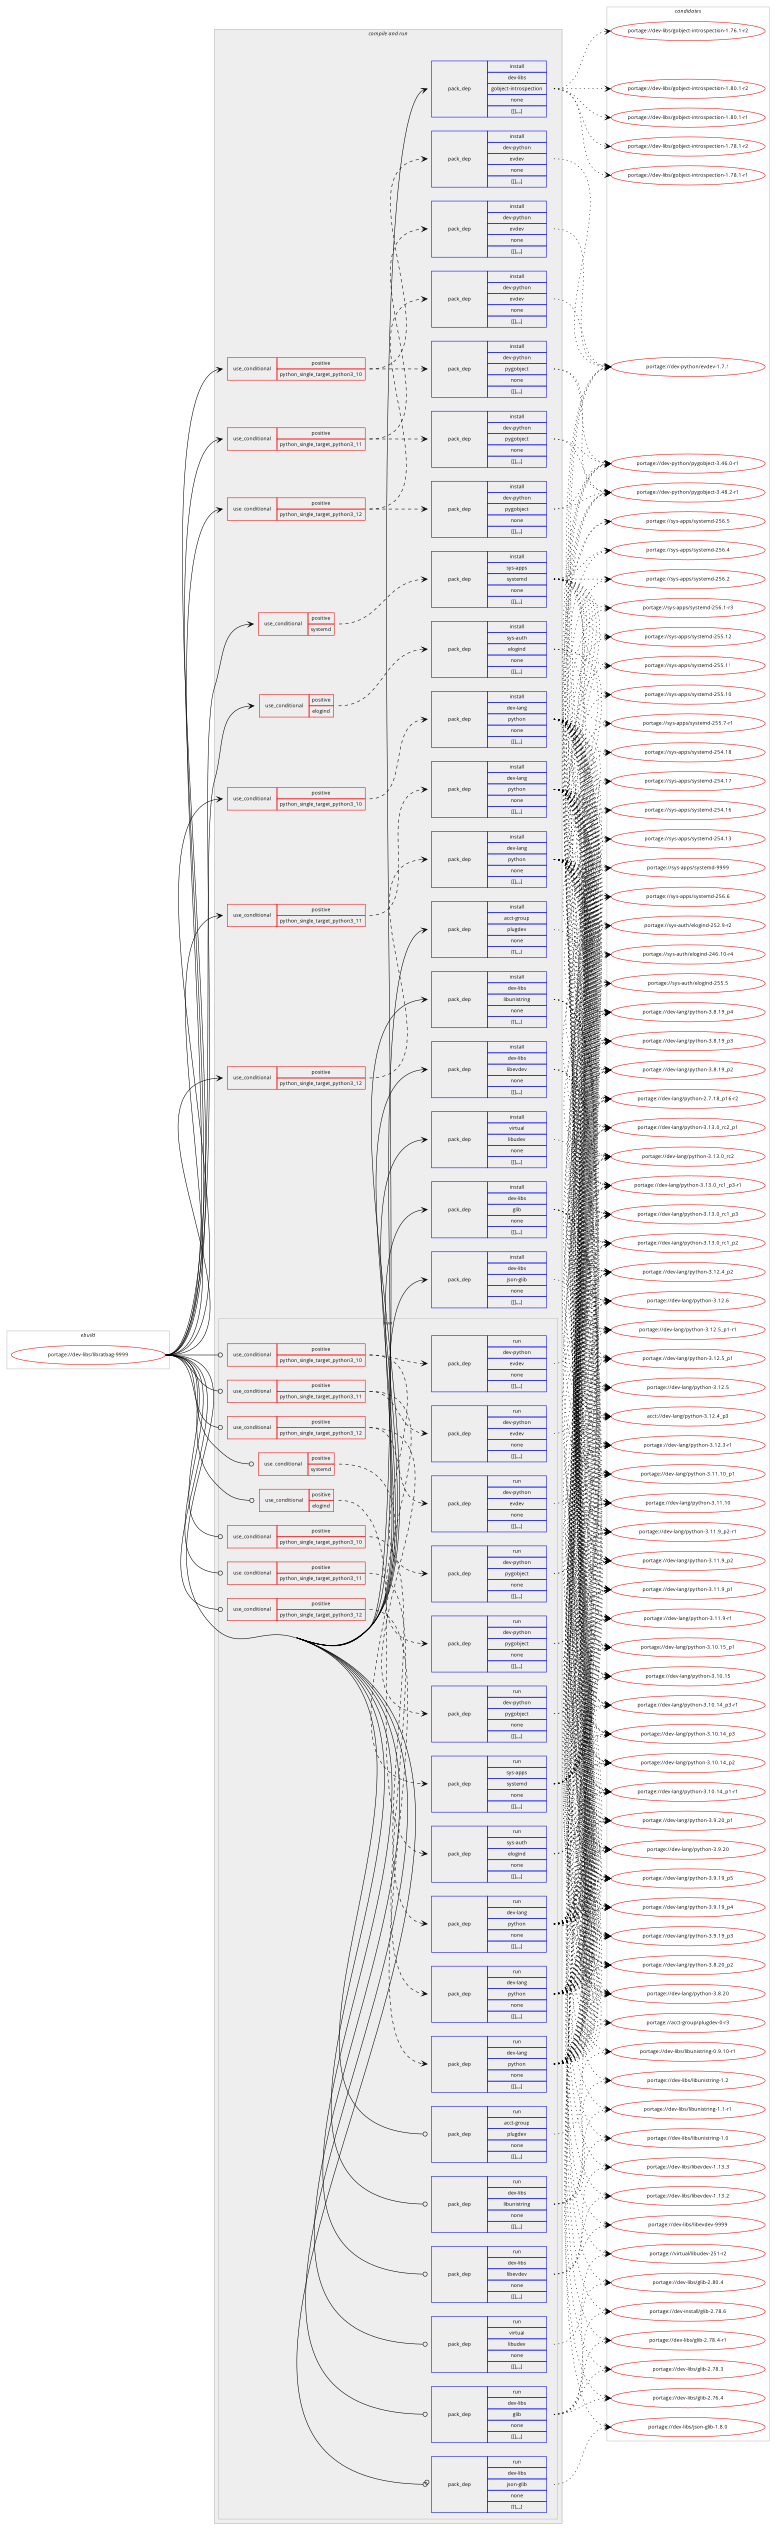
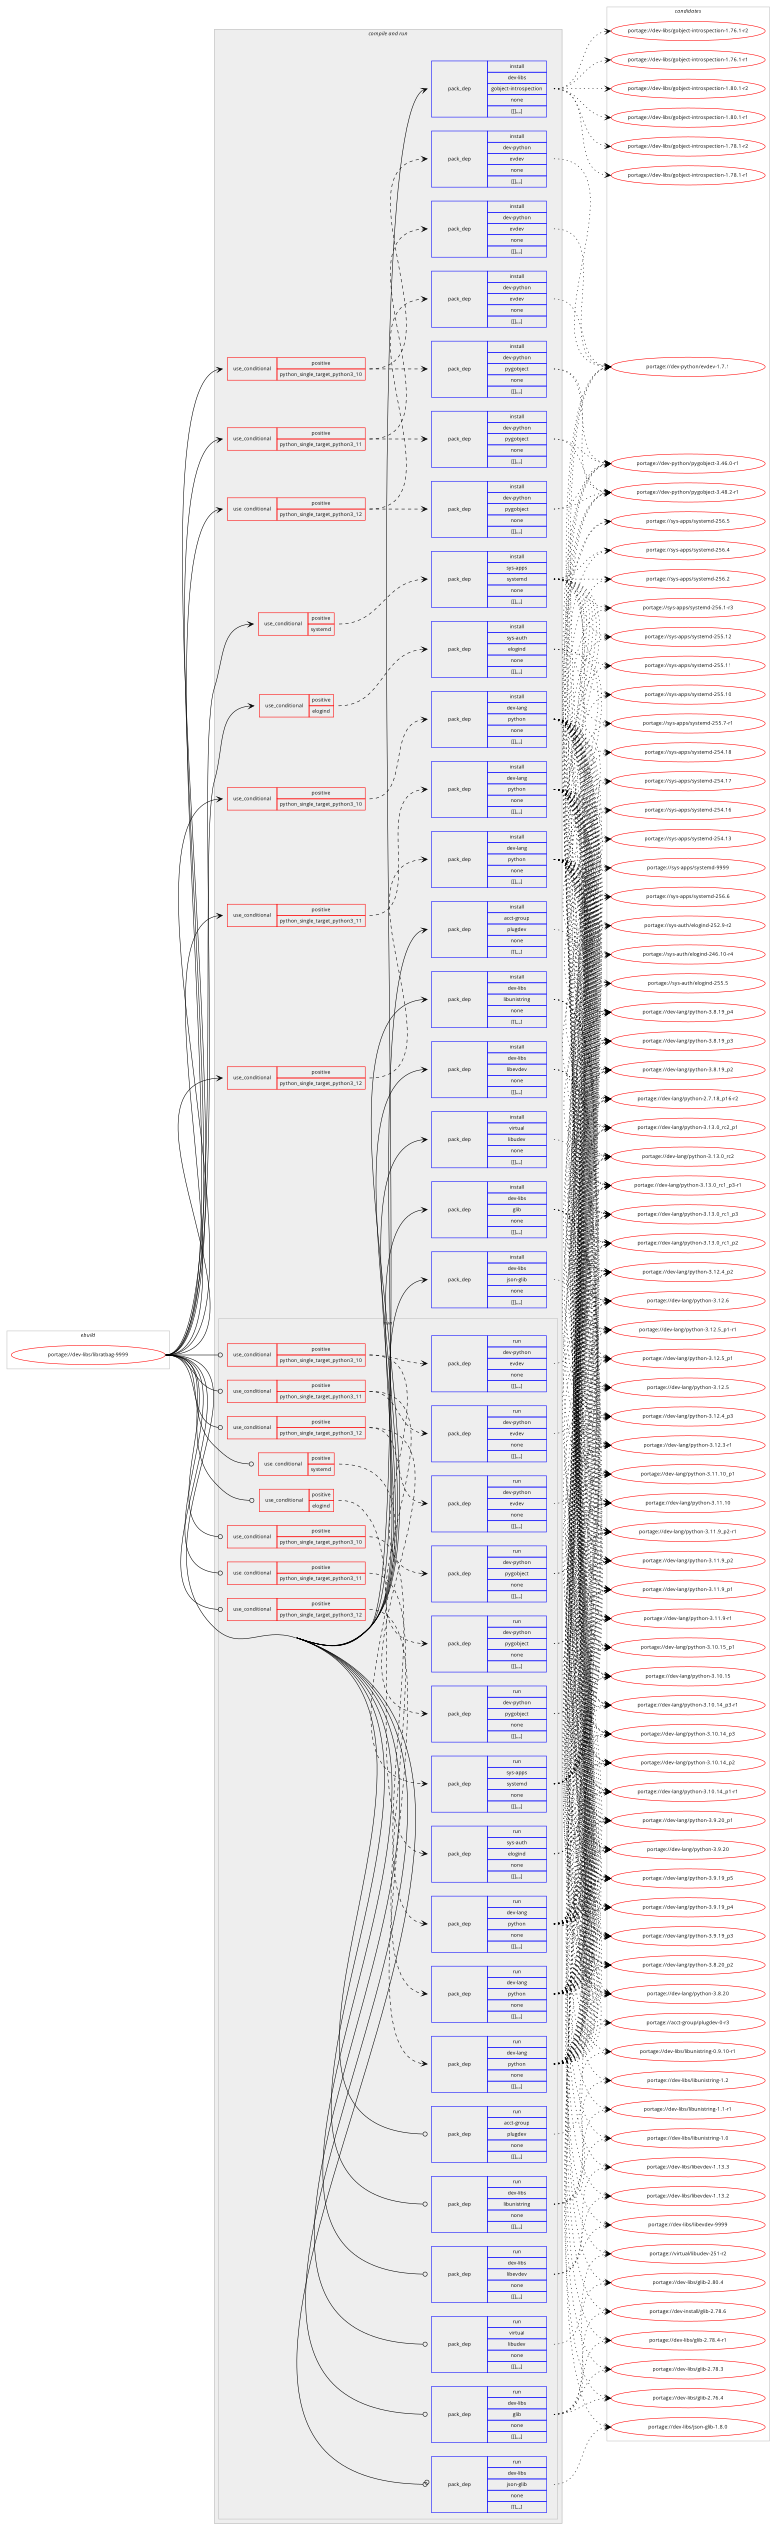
none -> (688, 60)
(688, 1416) -> (688, 1416)
